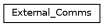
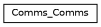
(52, 13) -> (50, 13)
